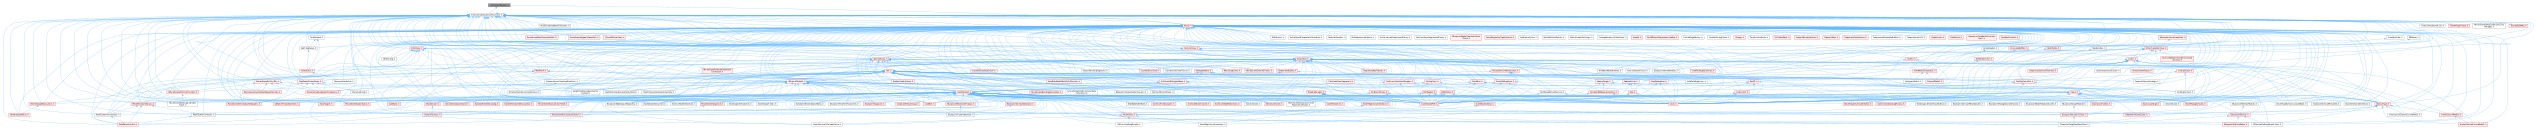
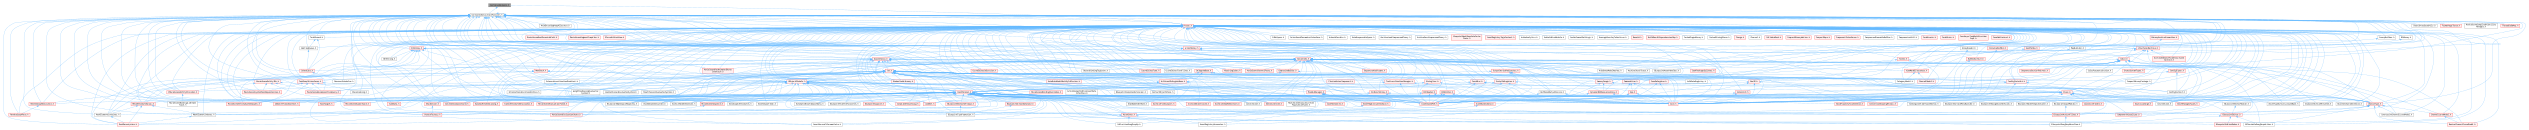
(1759, 38) -> (1755, 38)
